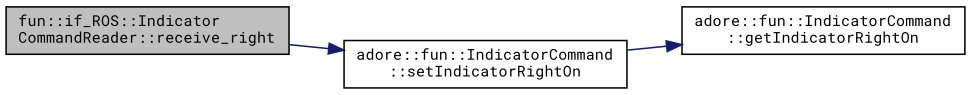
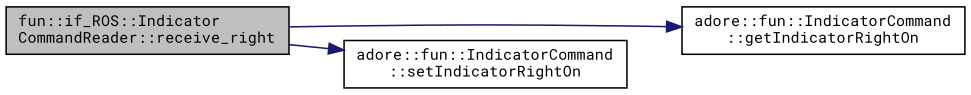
(647, 48) -> (478, 25)
